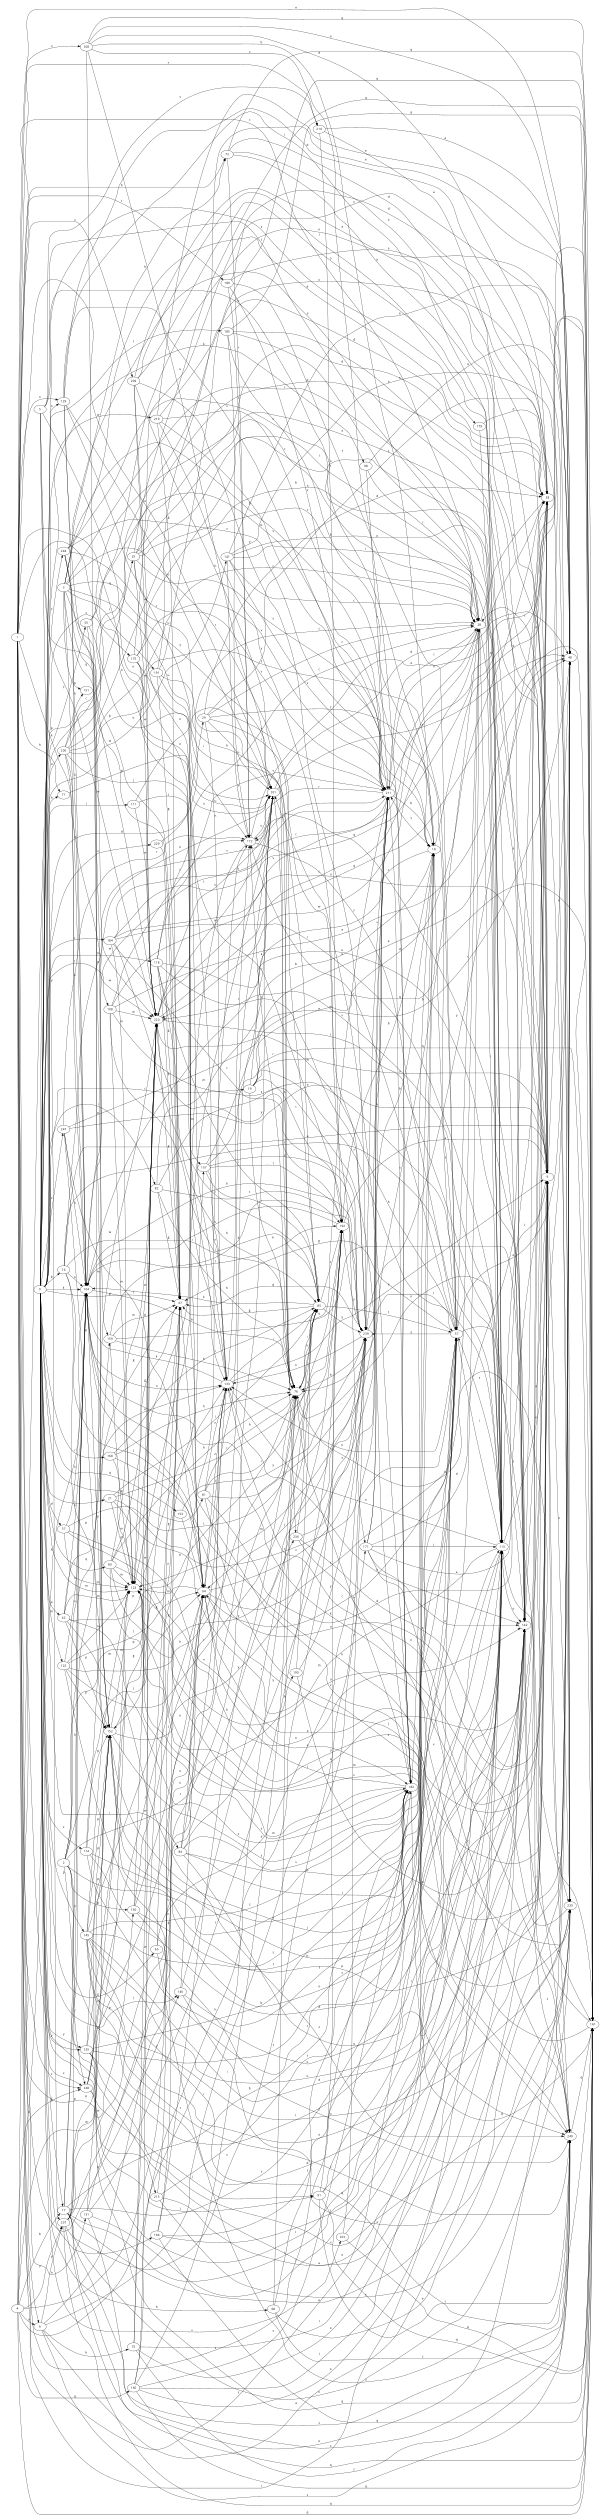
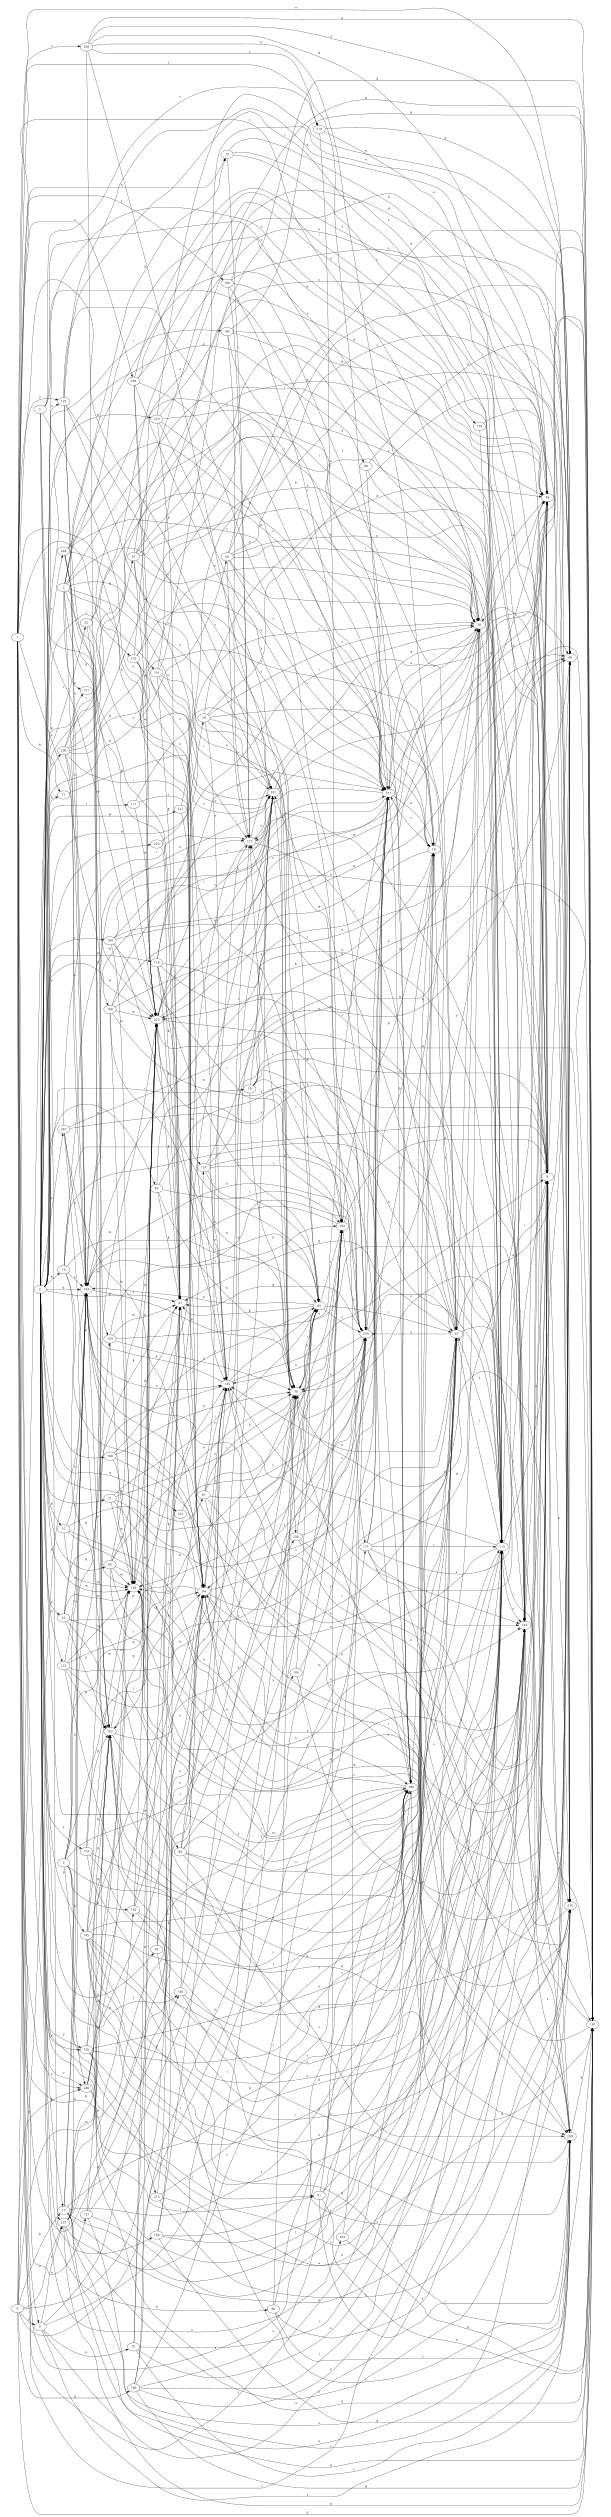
(591, 775) -> (589, 858)
none -> (180, 809)
